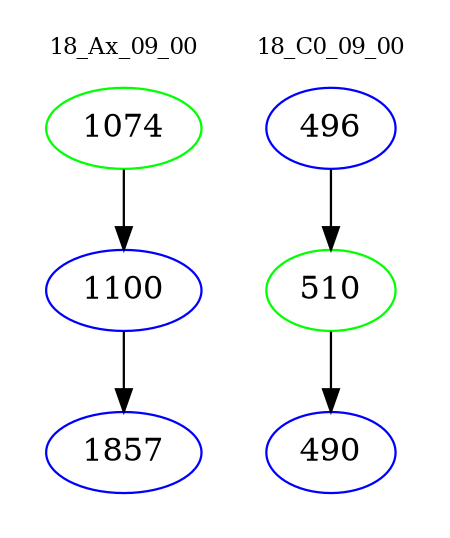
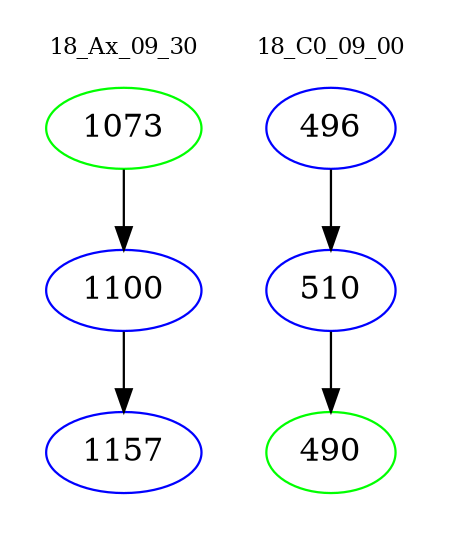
(124, 48) -> (124, 48)
(124, 128) -> (124, 128)
(331, 290) -> (331, 290)
(124, 453) -> (124, 453)
(331, 453) -> (331, 453)
